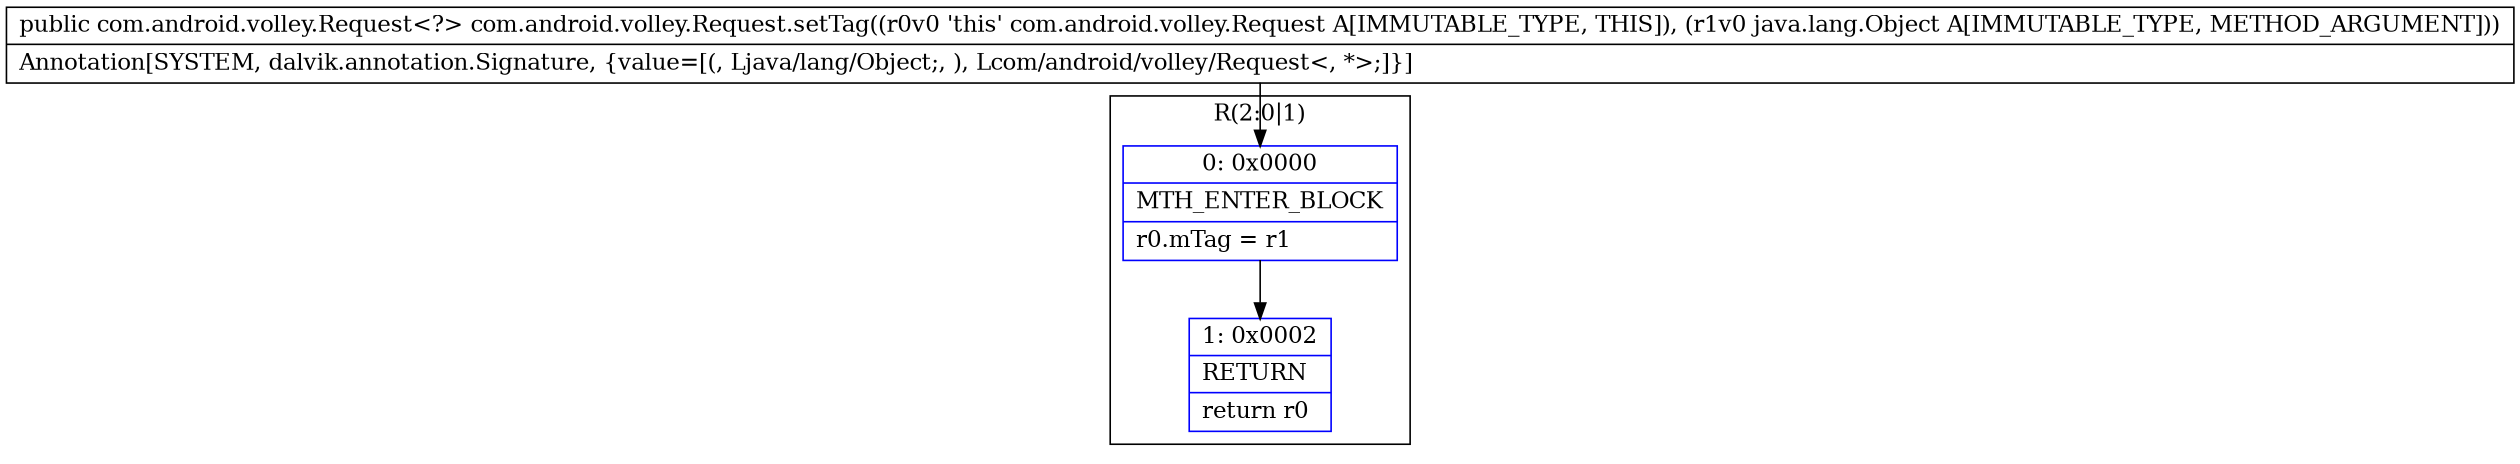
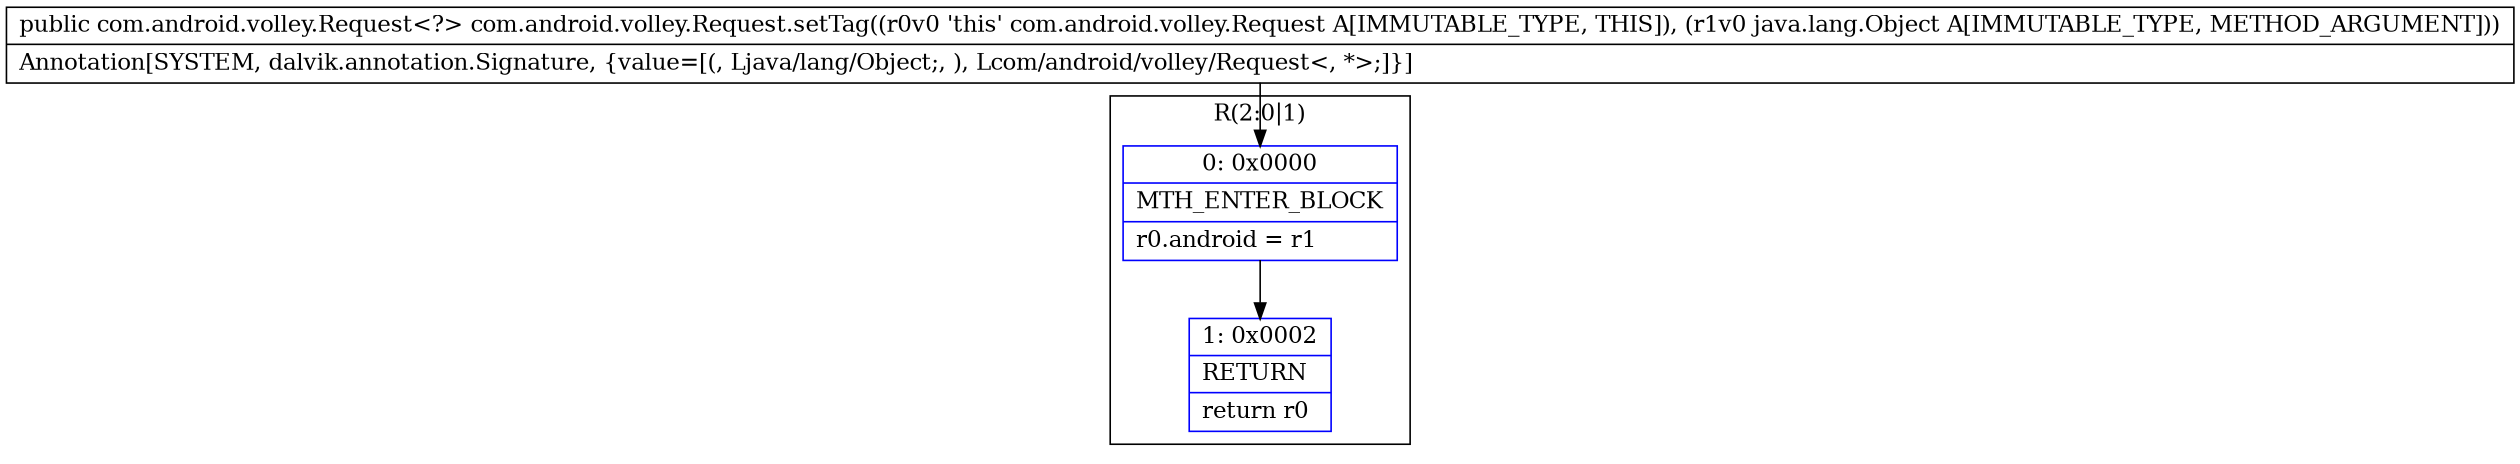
(1214, 240) -> (1226, 240)
